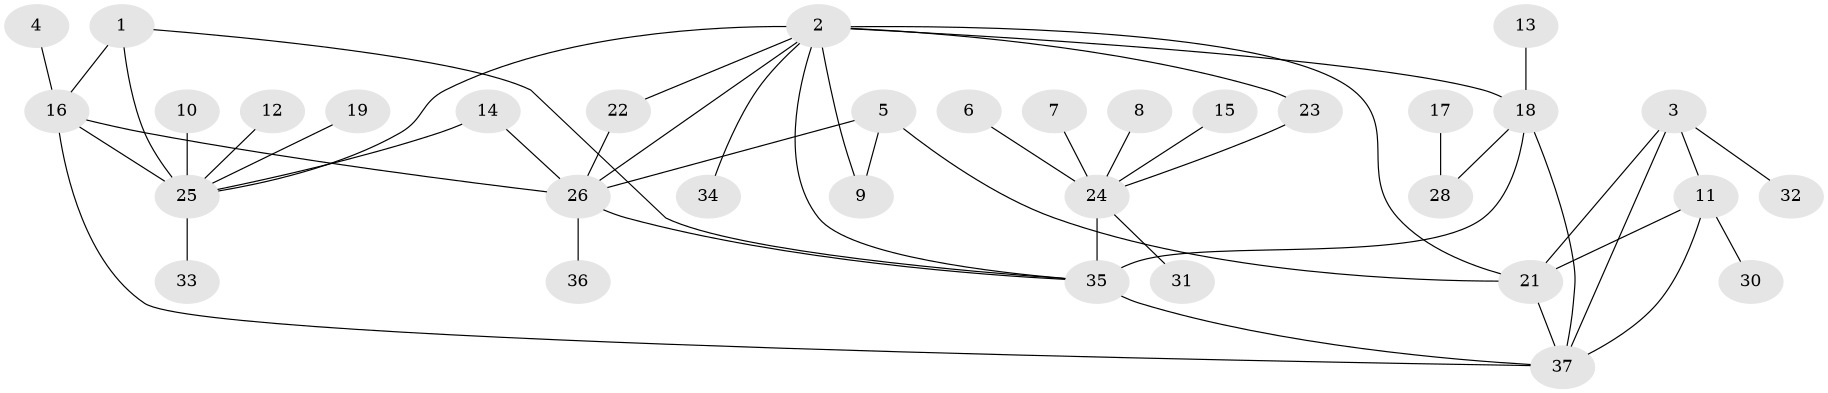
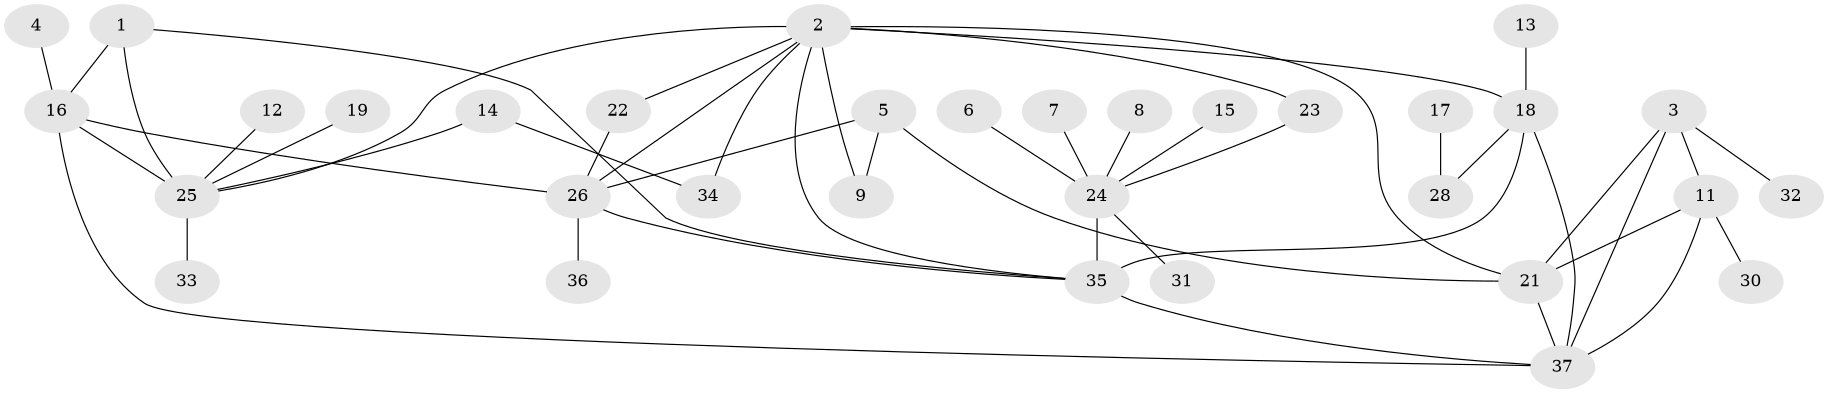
(187, 111) -> none
(533, 154) -> (578, 146)
